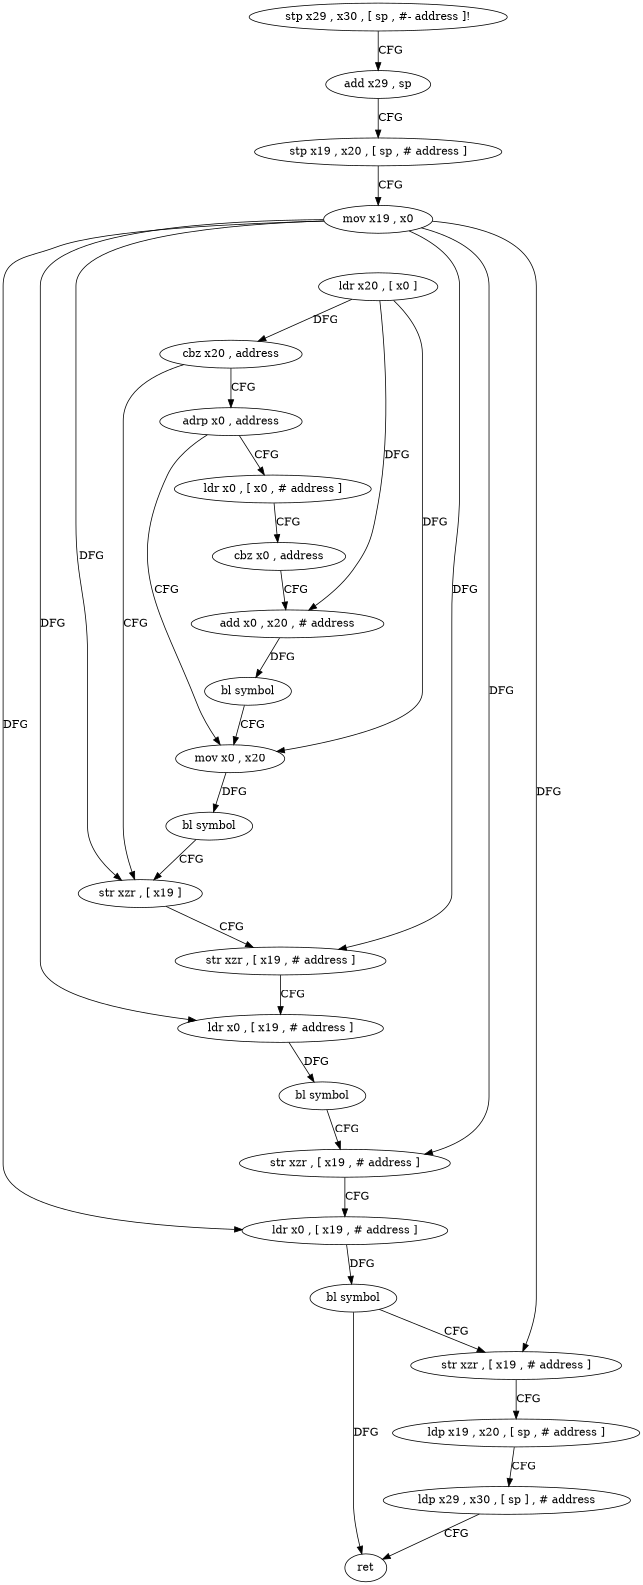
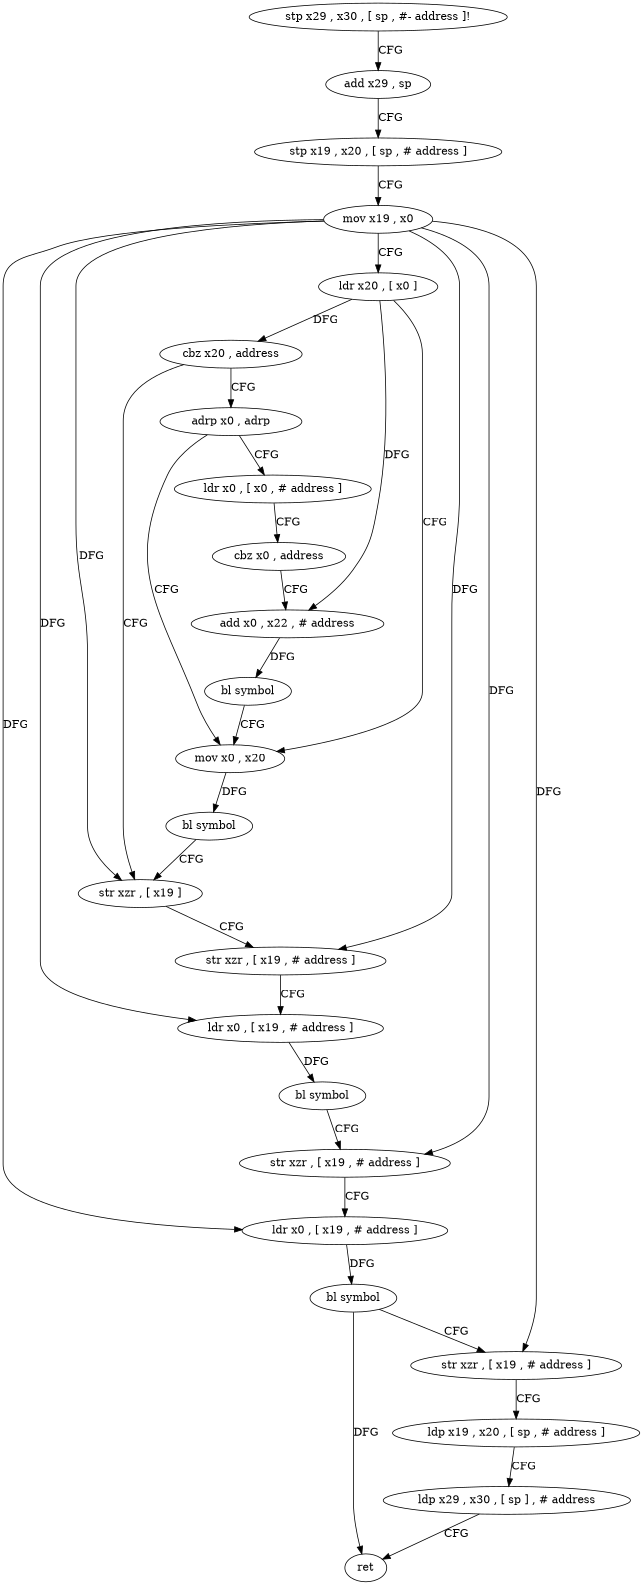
none -> (378, 249)
(231, 422) -> (231, 422)
(435, 523) -> (435, 523)
(288, 624) -> (288, 624)
